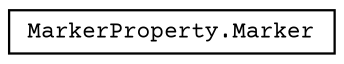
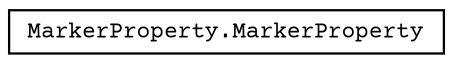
(172, 32) -> (227, 32)
